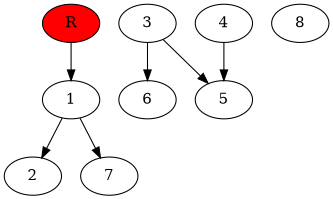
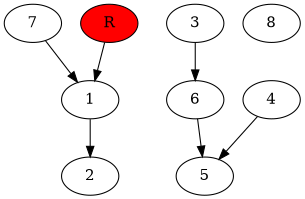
(182, 58) -> (199, 132)
(88, 133) -> (58, 57)
